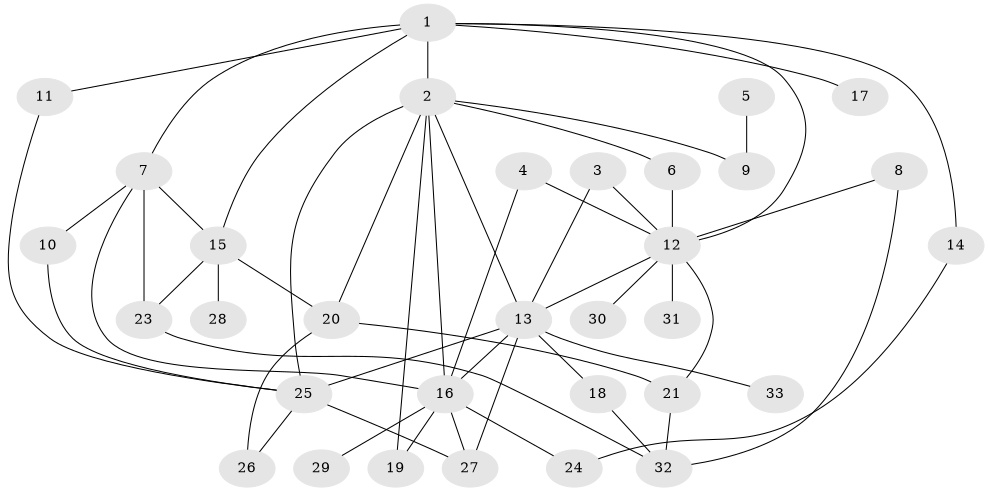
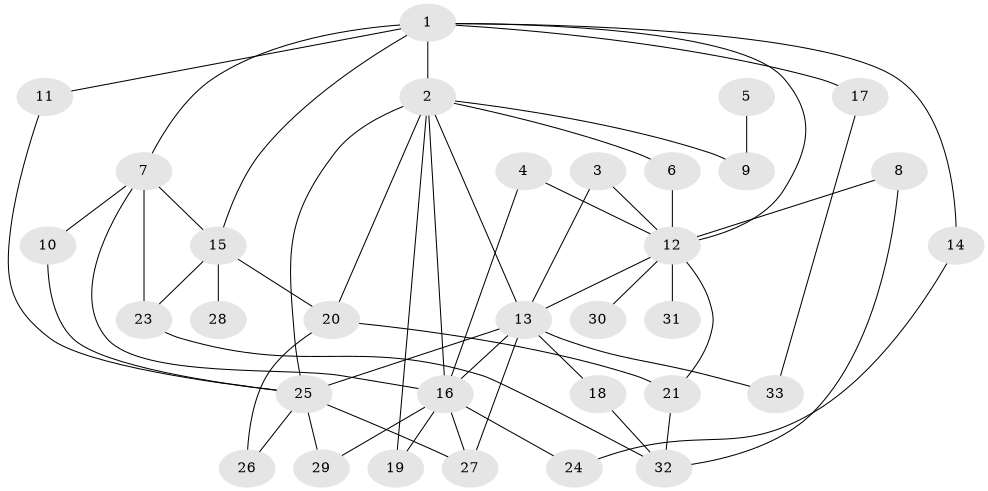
none -> (818, 246)
none -> (313, 431)
